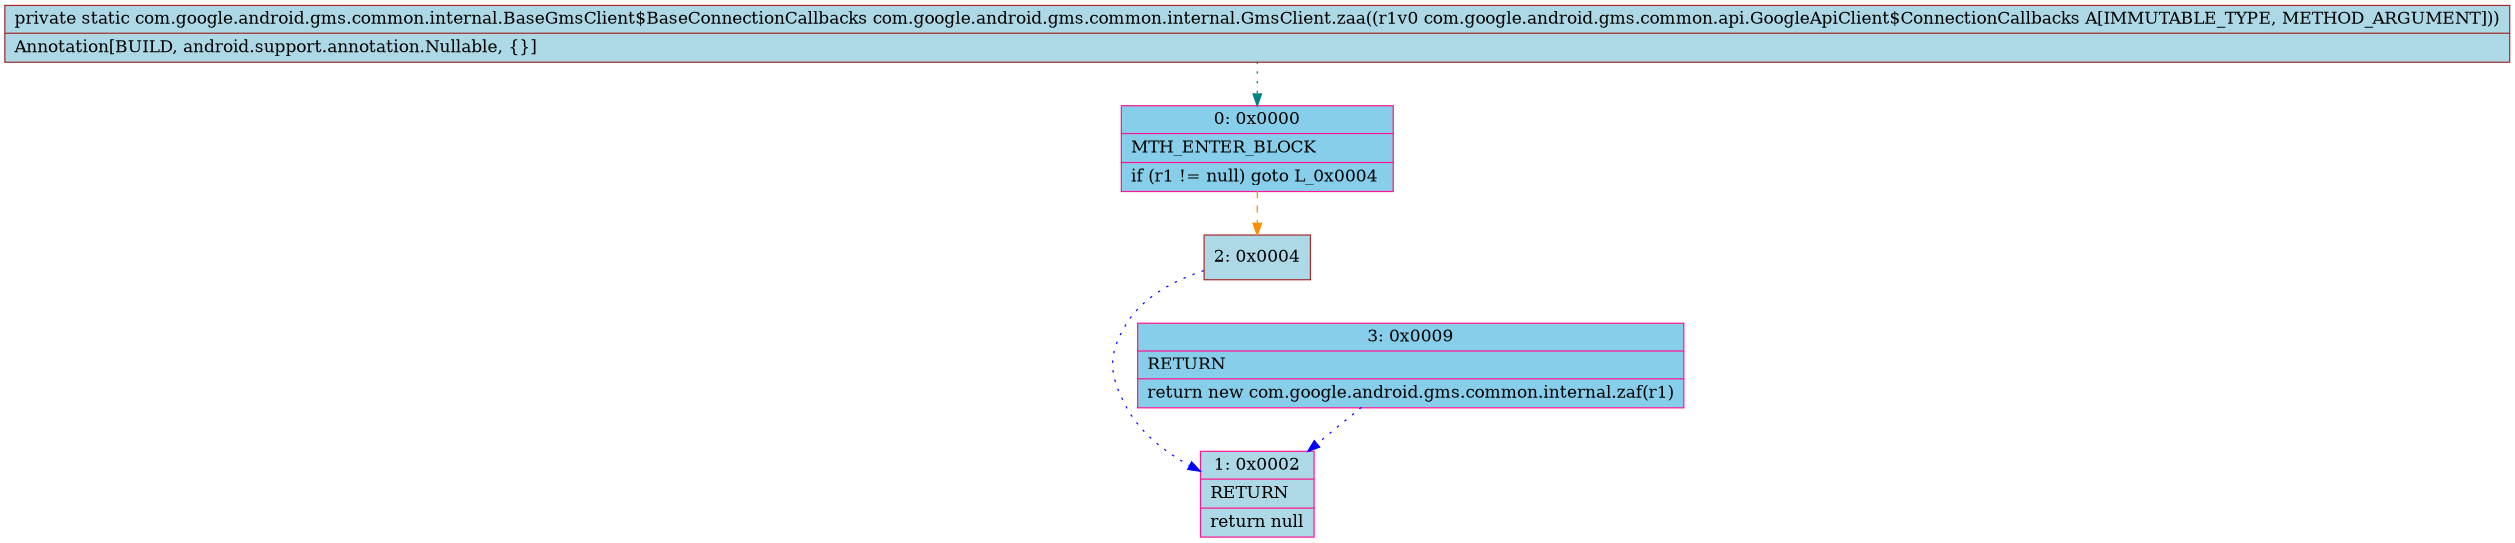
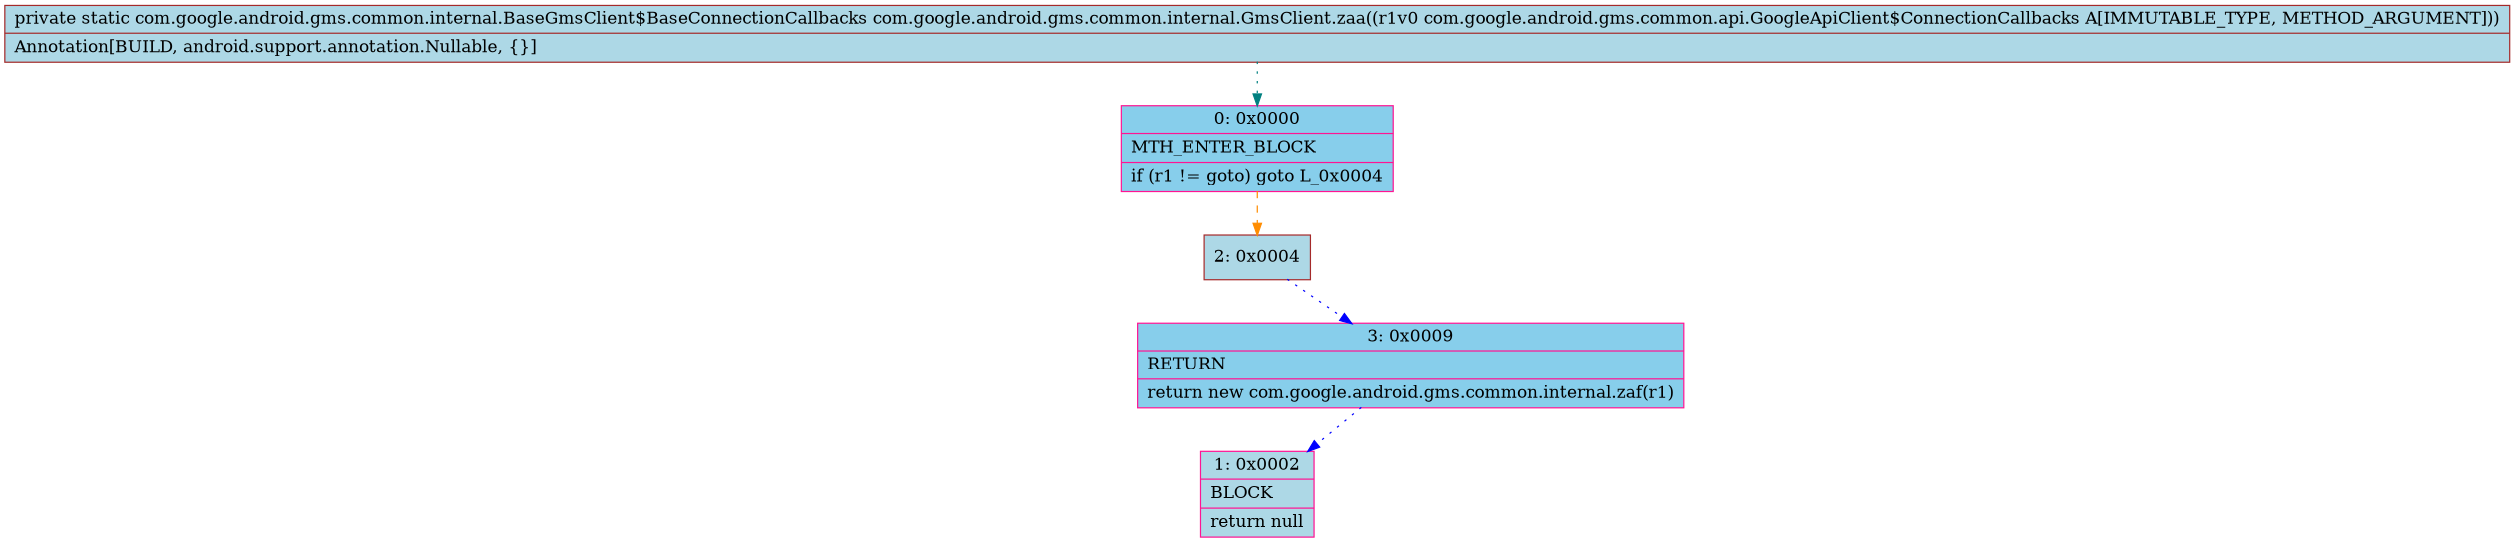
(1255, 176) -> (1257, 176)
(1113, 361) -> (1315, 298)
(1249, 493) -> (1242, 493)
